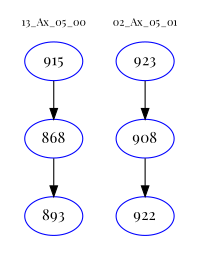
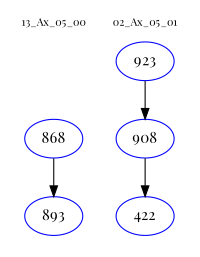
(54, 61) -> none
(145, 216) -> (145, 216)
